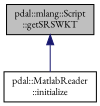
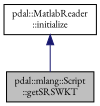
(50, 58) -> (50, 58)
